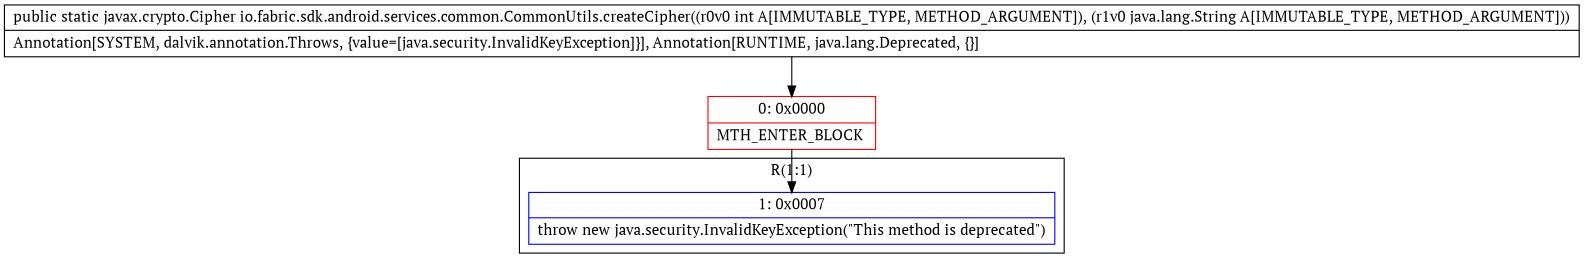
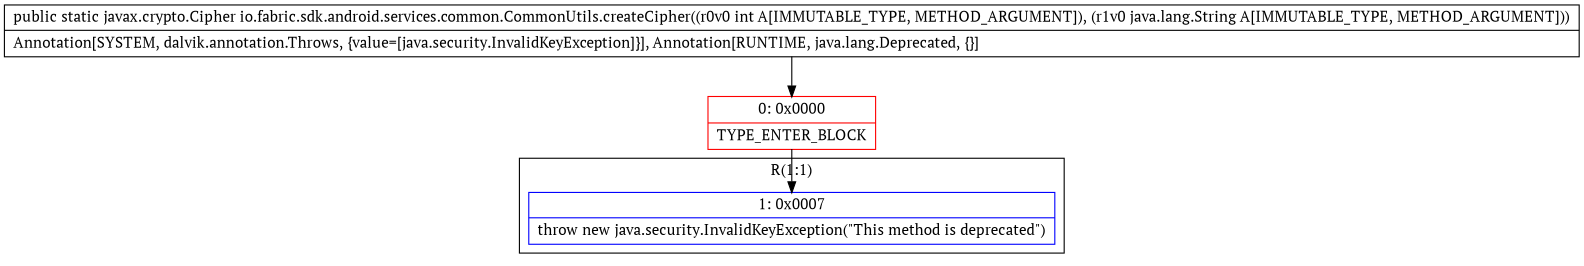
(790, 136) -> (792, 136)
